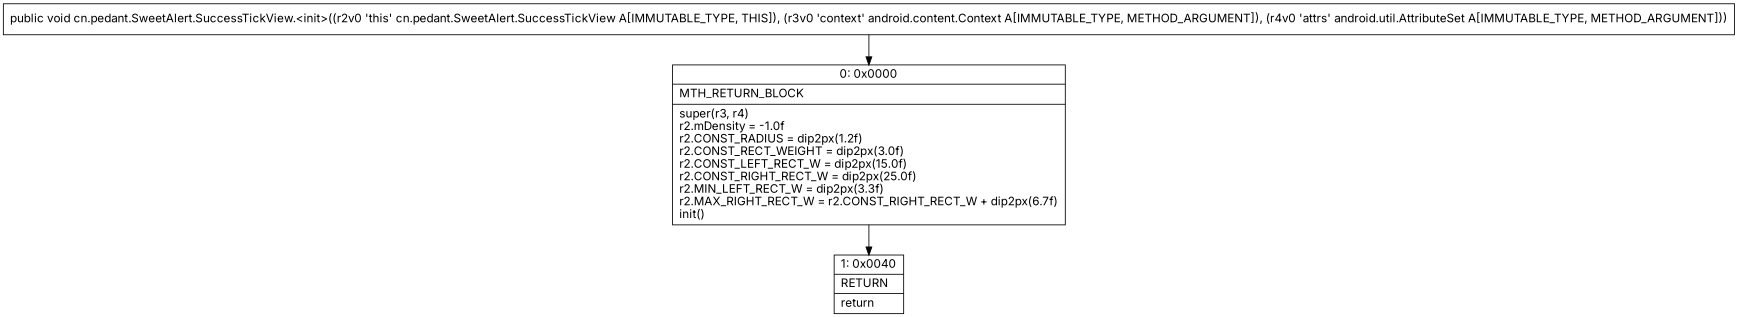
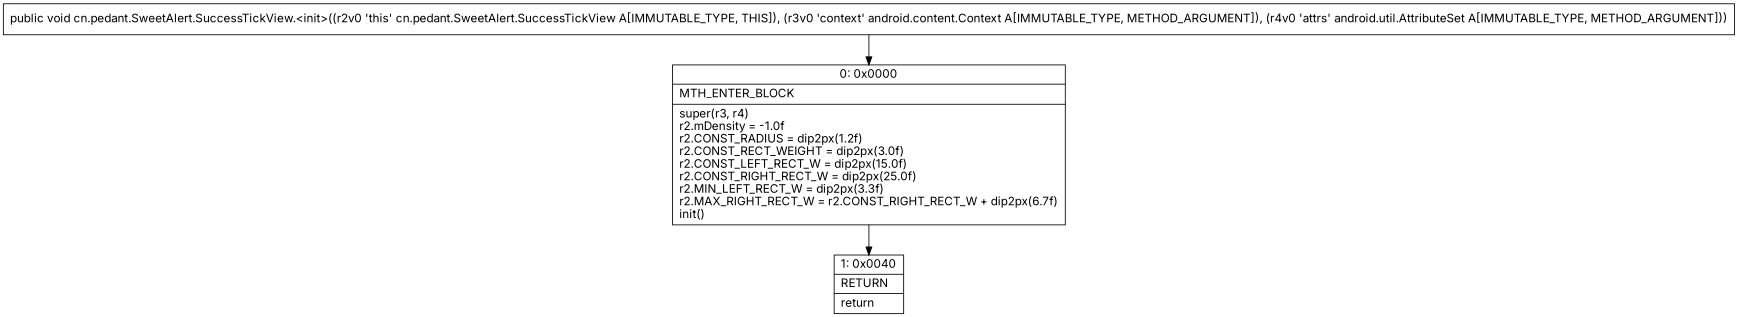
(742, 94) -> (737, 94)
